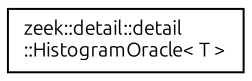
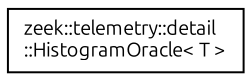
(126, 41) -> (126, 41)
